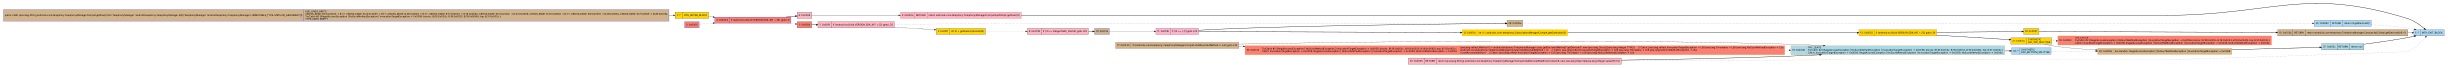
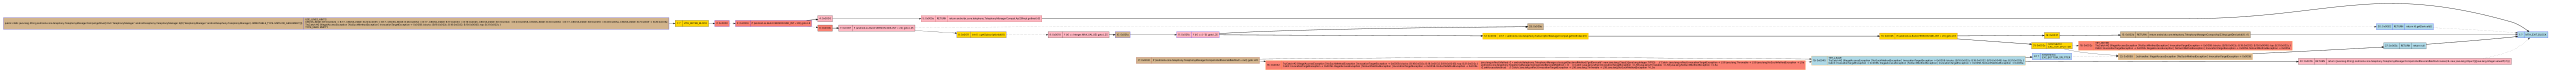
(711, 17) -> (711, 23)
(1721, 58) -> (2161, 62)
